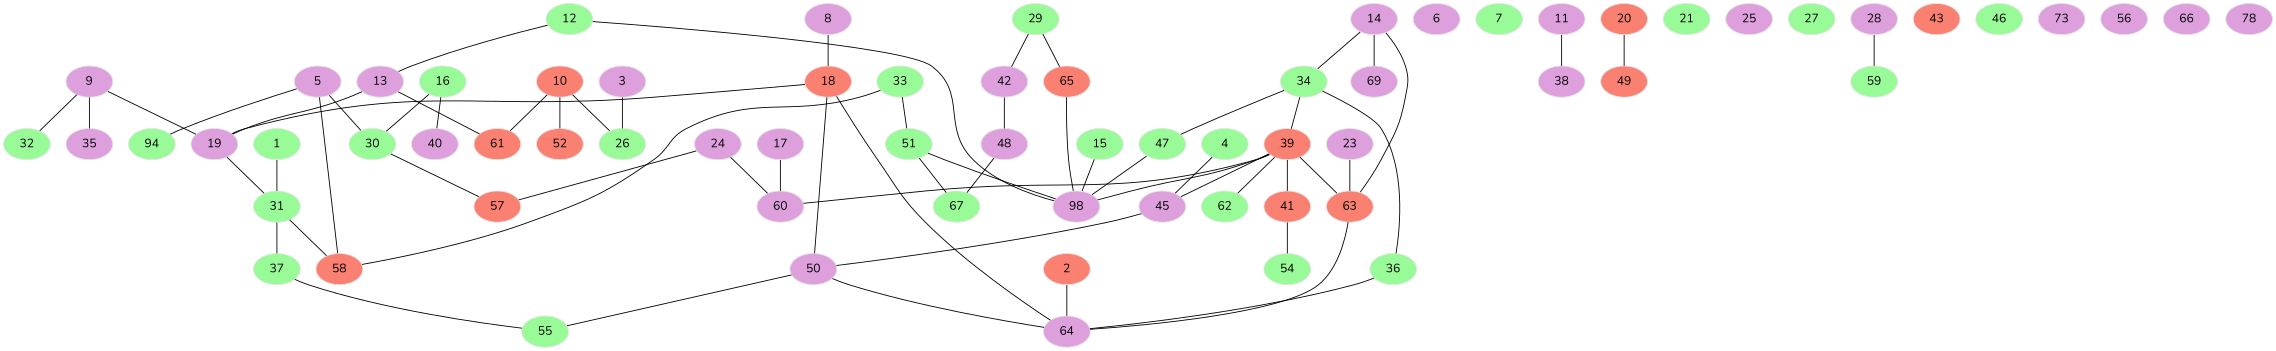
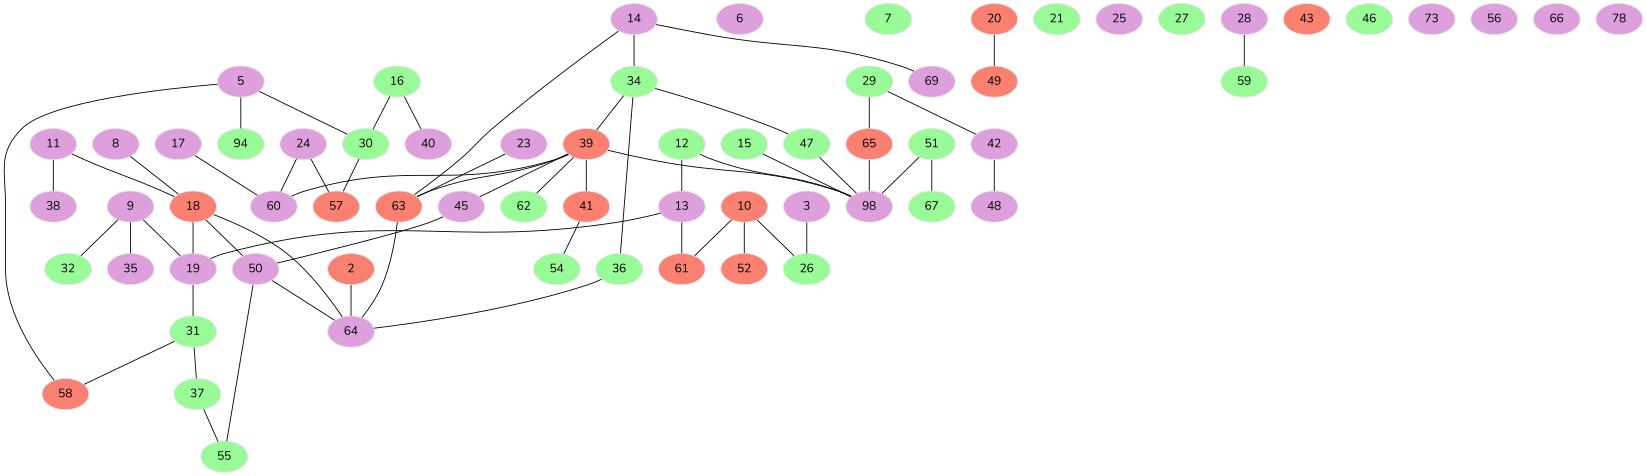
(900, 82) -> none
(277, 144) -> none
(1225, 144) -> none
none -> (123, 175)
(978, 178) -> none
